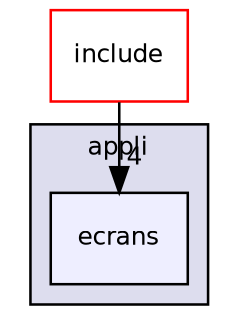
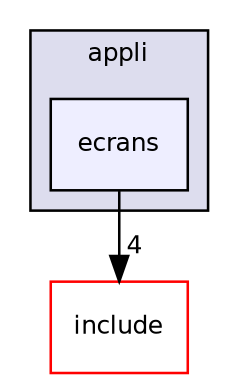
(119, 140) -> (119, 227)
